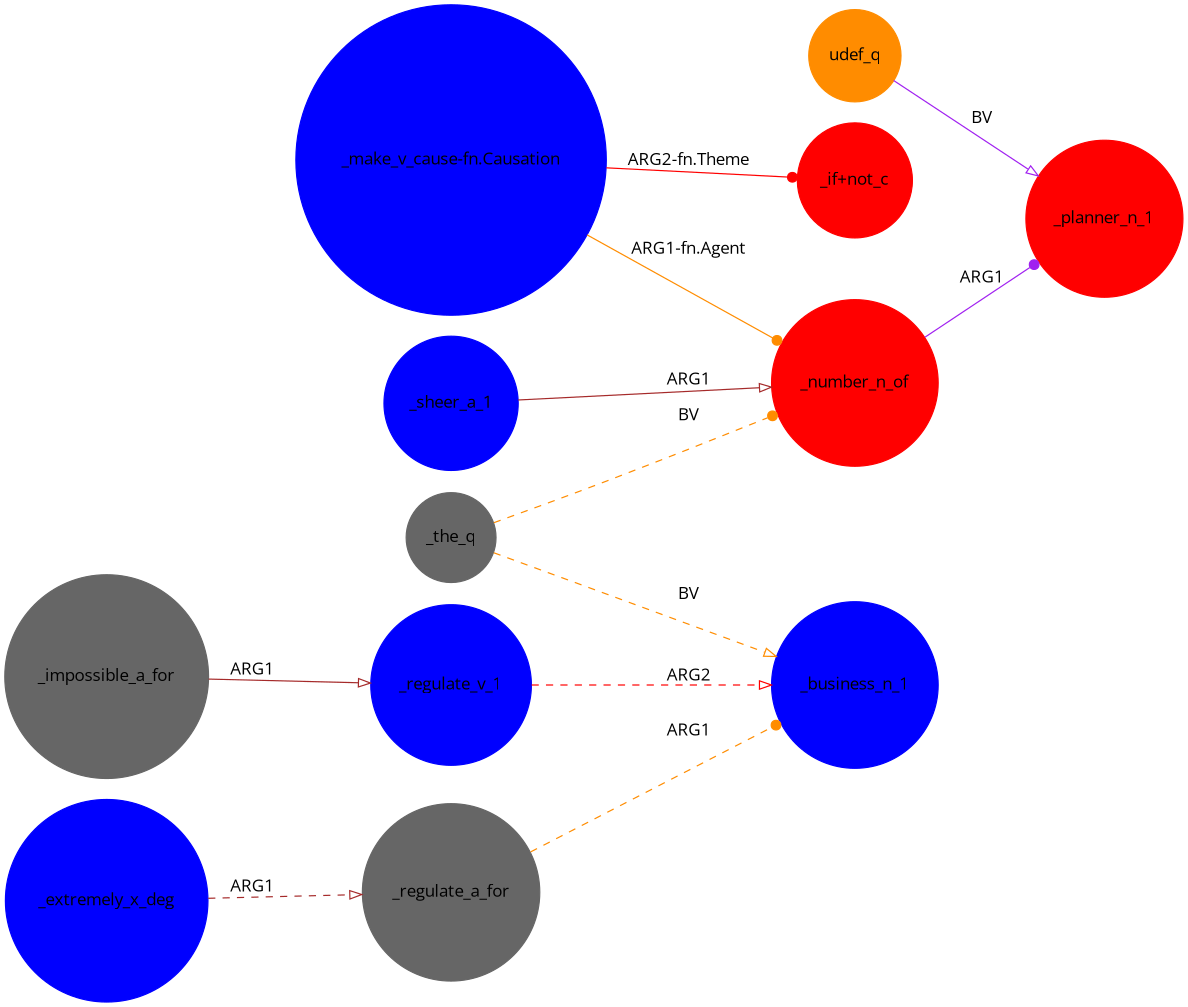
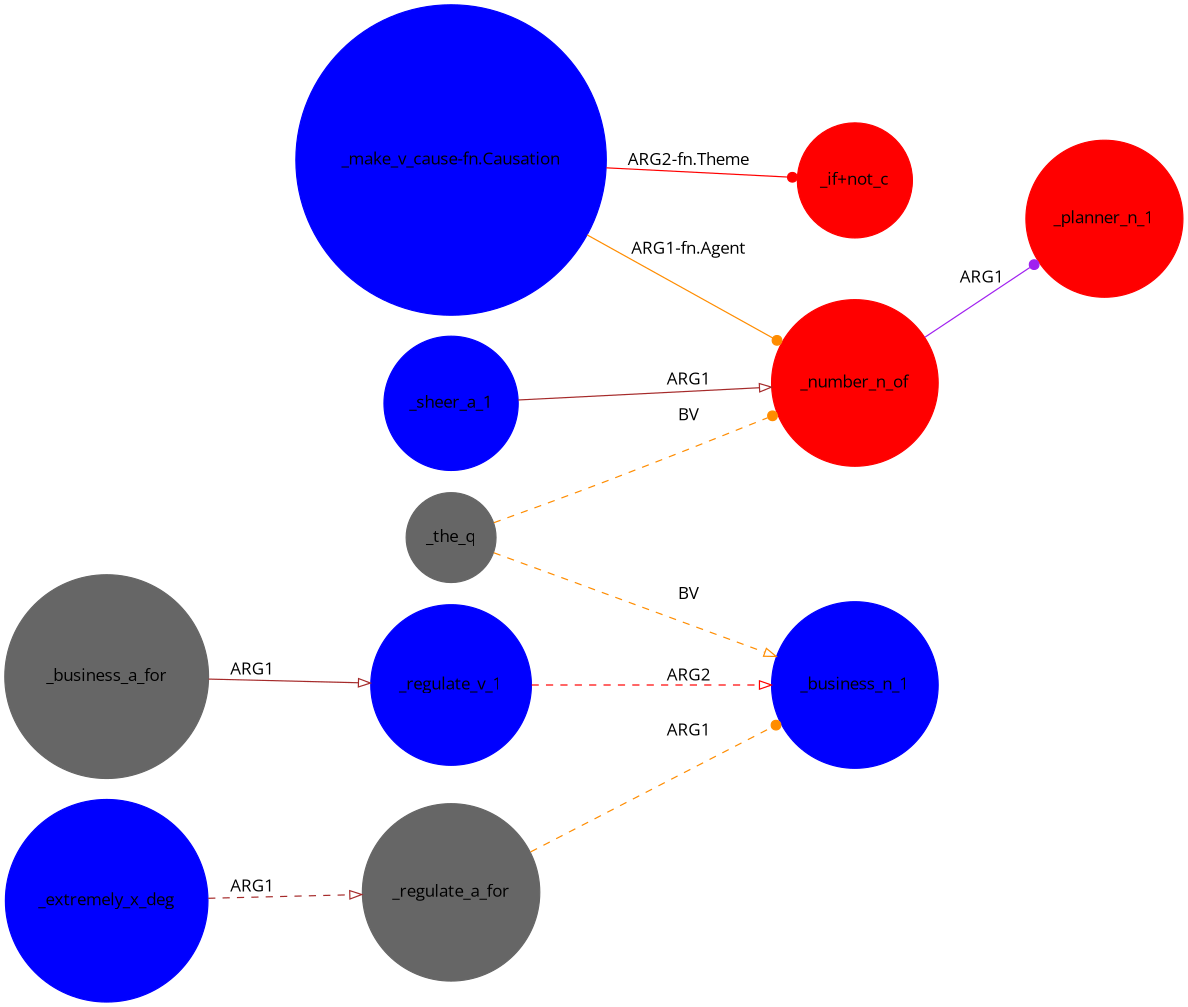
(855, 56) -> none
(107, 677) -> (107, 677)
